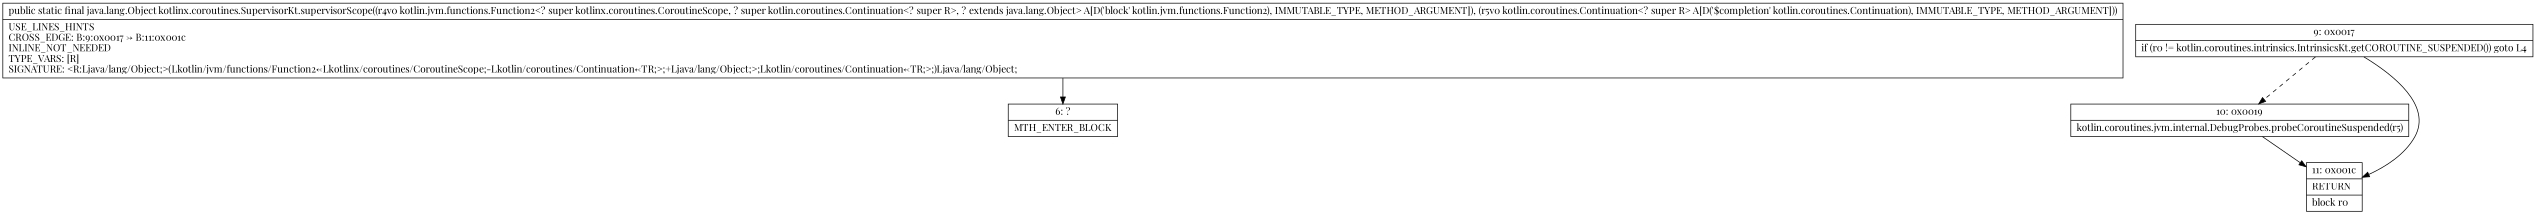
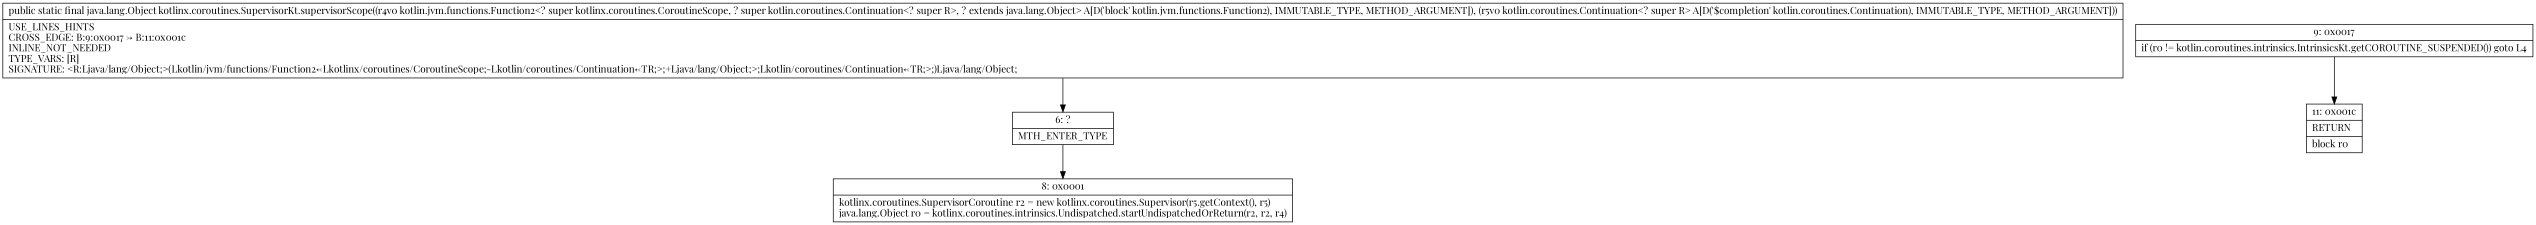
(2240, 120) -> none
(1063, 128) -> (1063, 136)
none -> (1063, 200)
